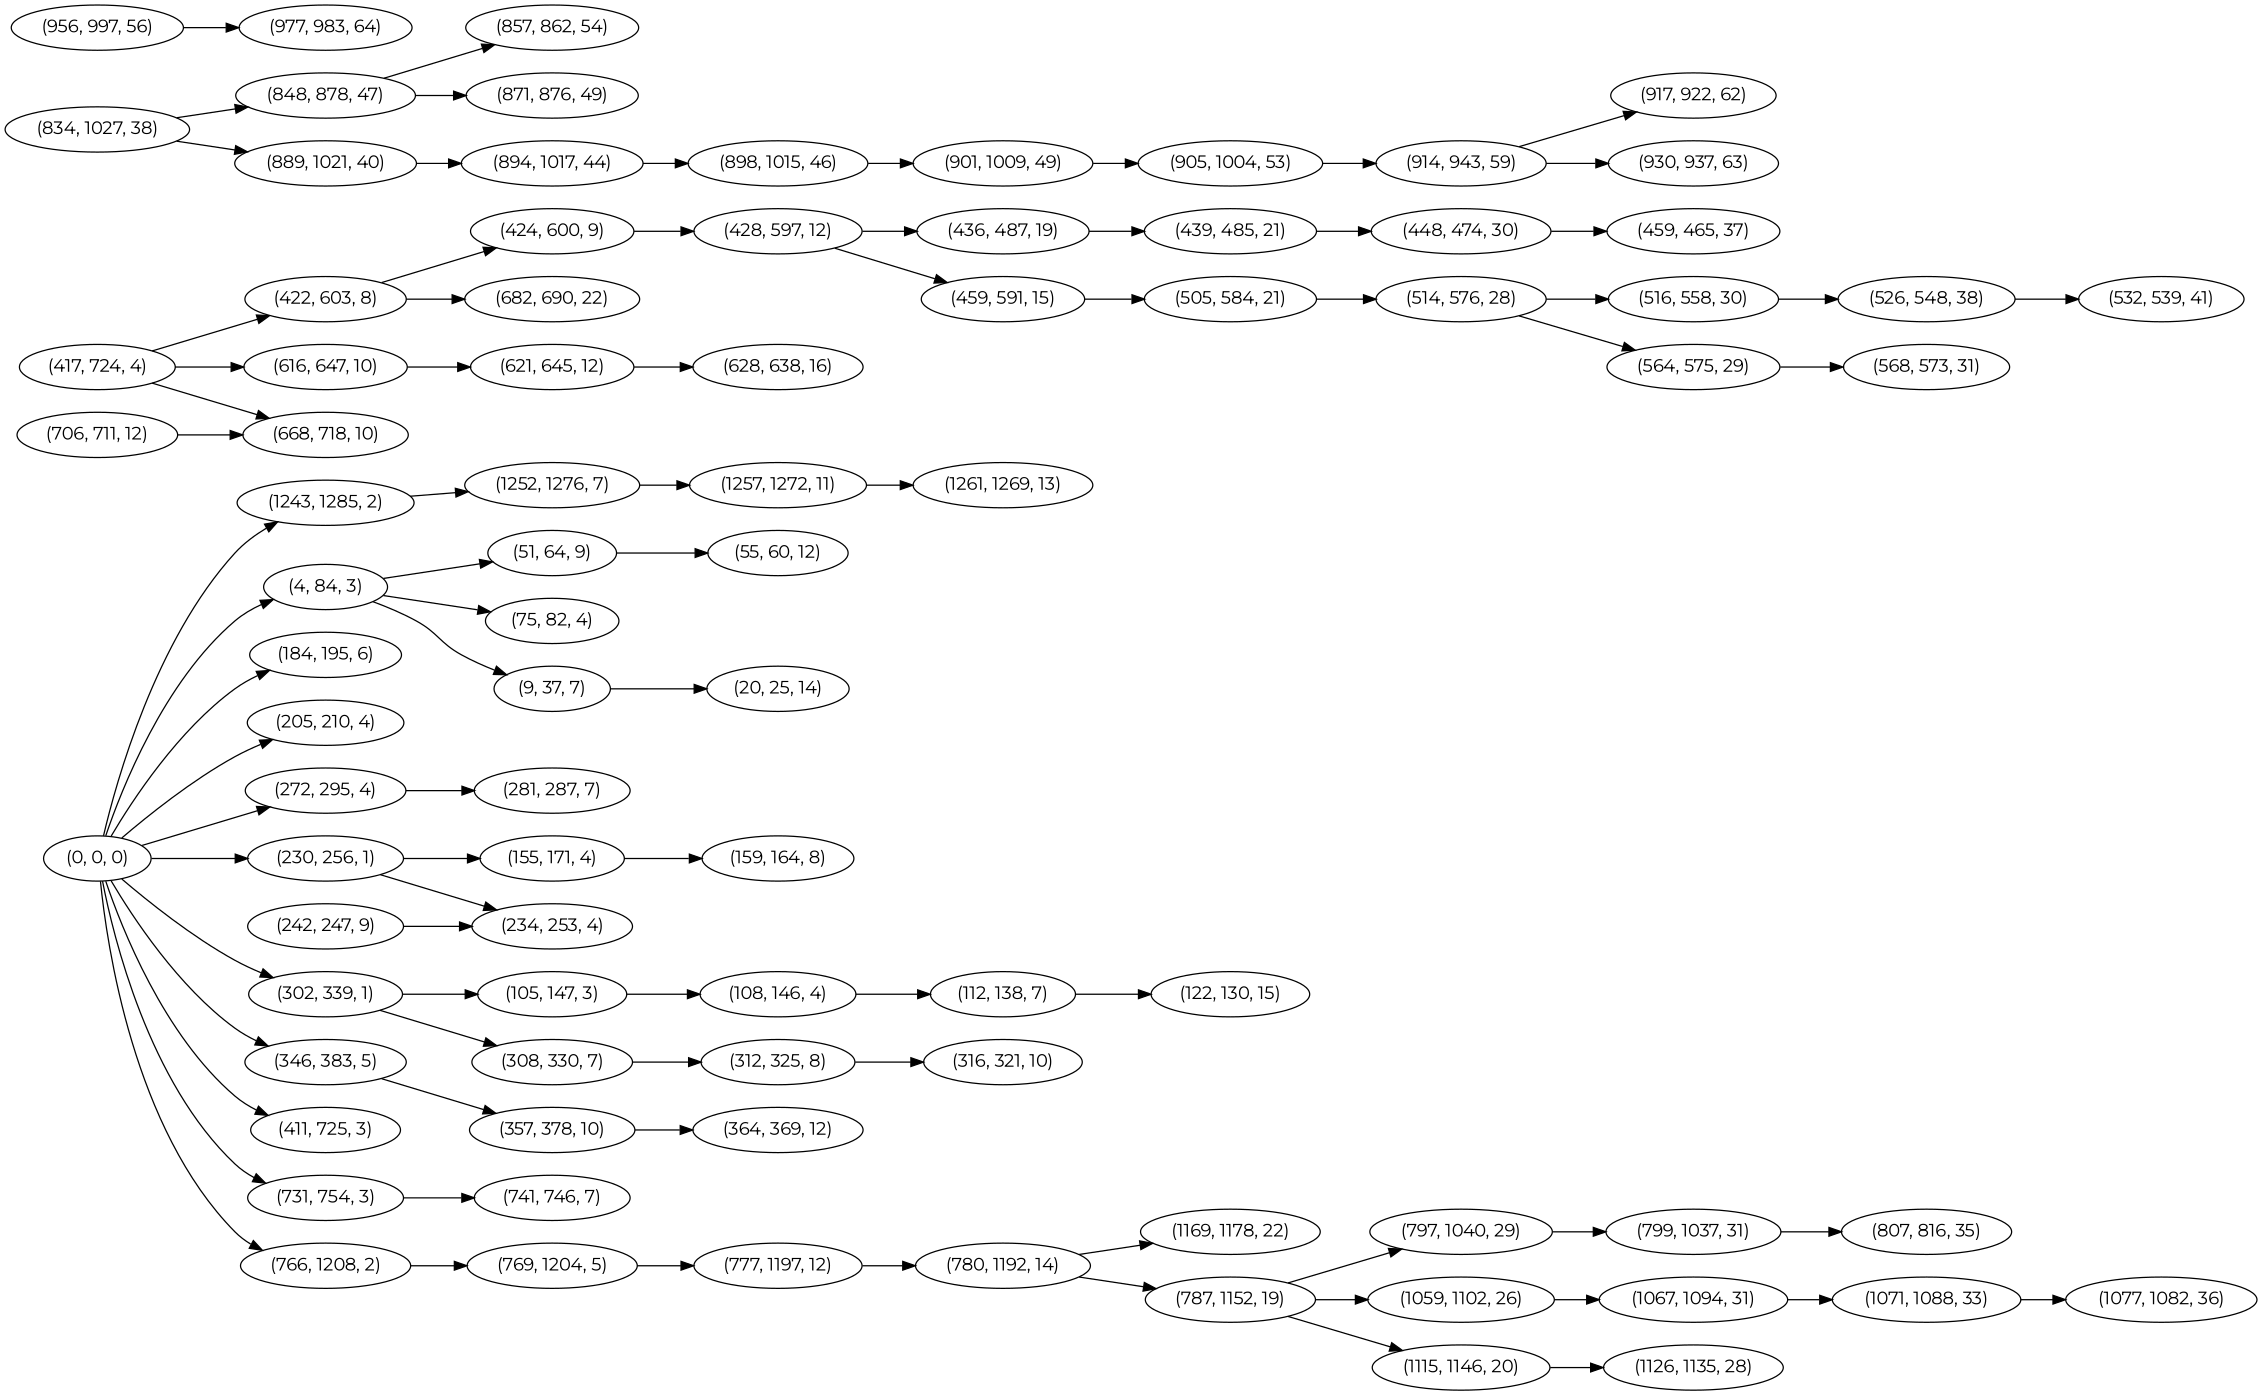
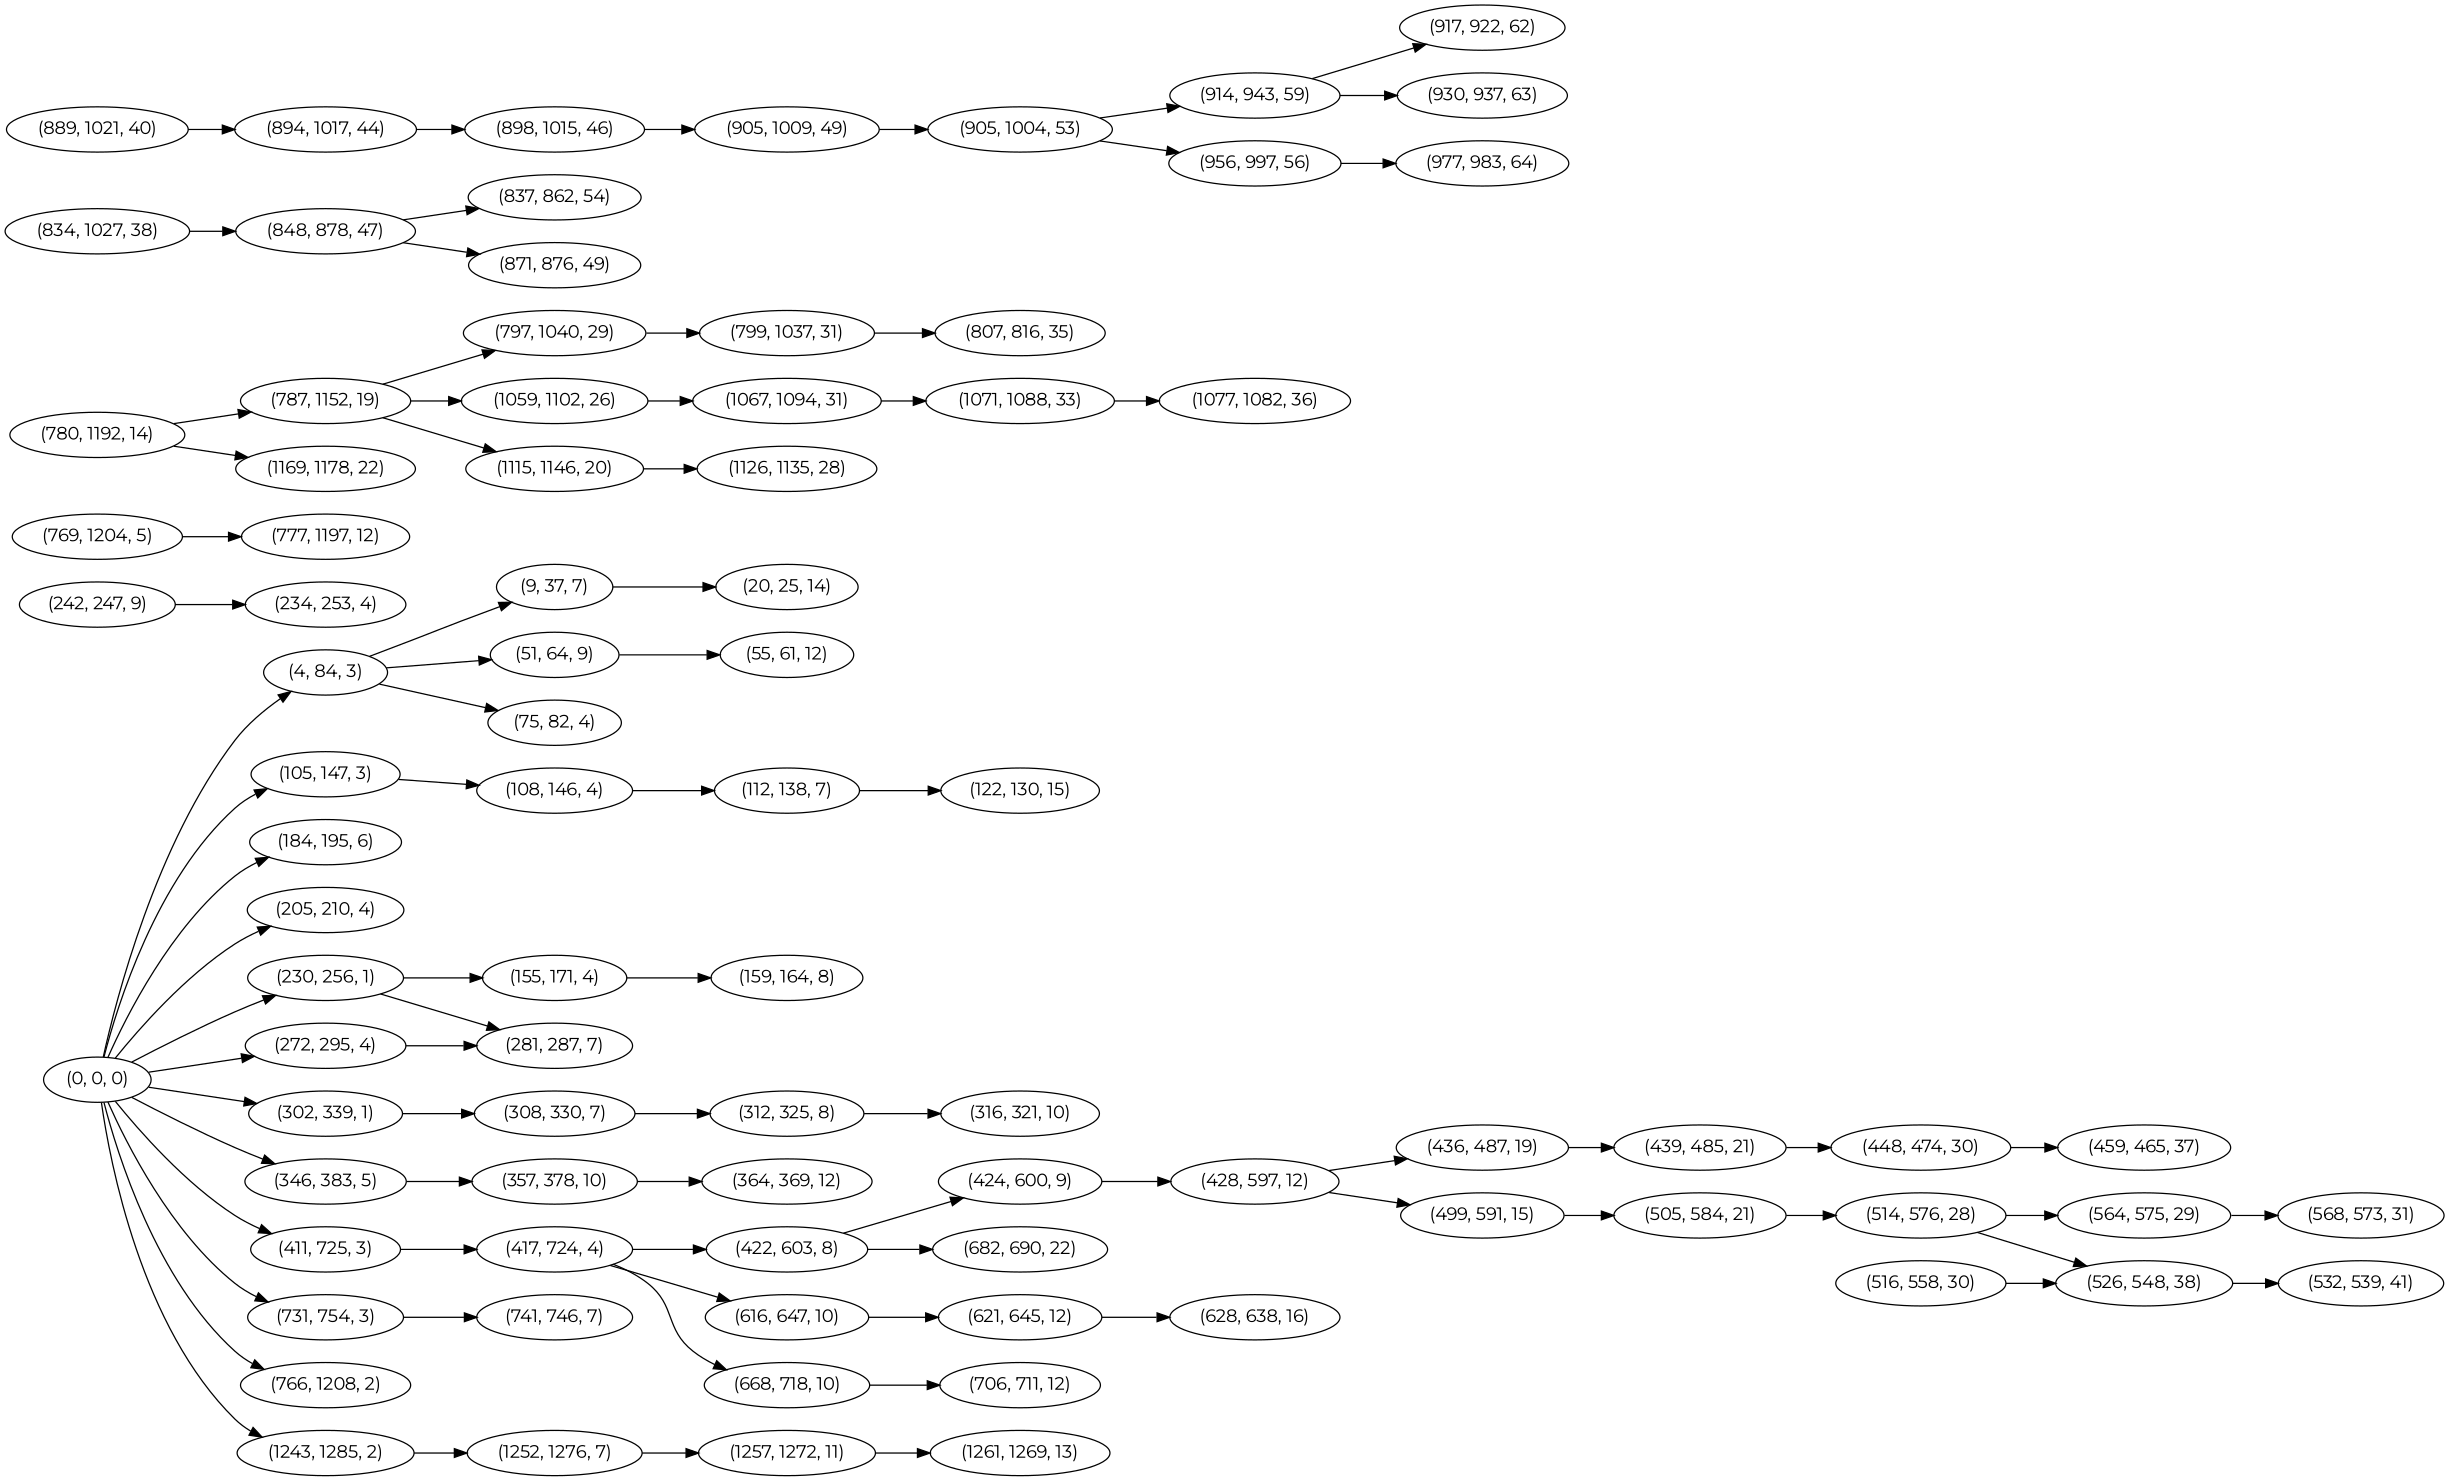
(552, 28) -> (555, 197)
(206, 146) -> none
none -> (1133, 146)
(1003, 163) -> (787, 129)
(1003, 299) -> (1482, 1215)
(1571, 299) -> (2026, 1247)
(204, 435) -> (898, 1385)
(778, 553) -> (787, 655)
(432, 890) -> (434, 1010)
(434, 994) -> (159, 912)
none -> (432, 1249)
(432, 1266) -> none
(882, 1266) -> none
